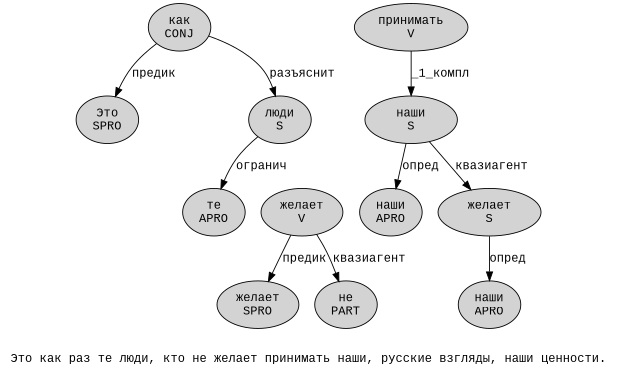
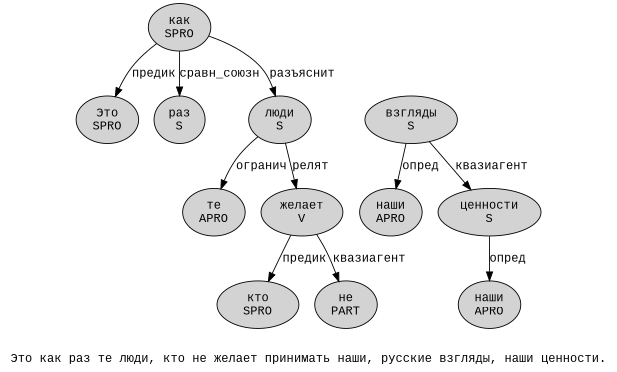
(180, 27) -> (180, 27)
(411, 27) -> none
none -> (180, 120)
(411, 120) -> (411, 120)
none -> (290, 161)
(490, 212) -> (490, 212)
(258, 305) -> (258, 305)
